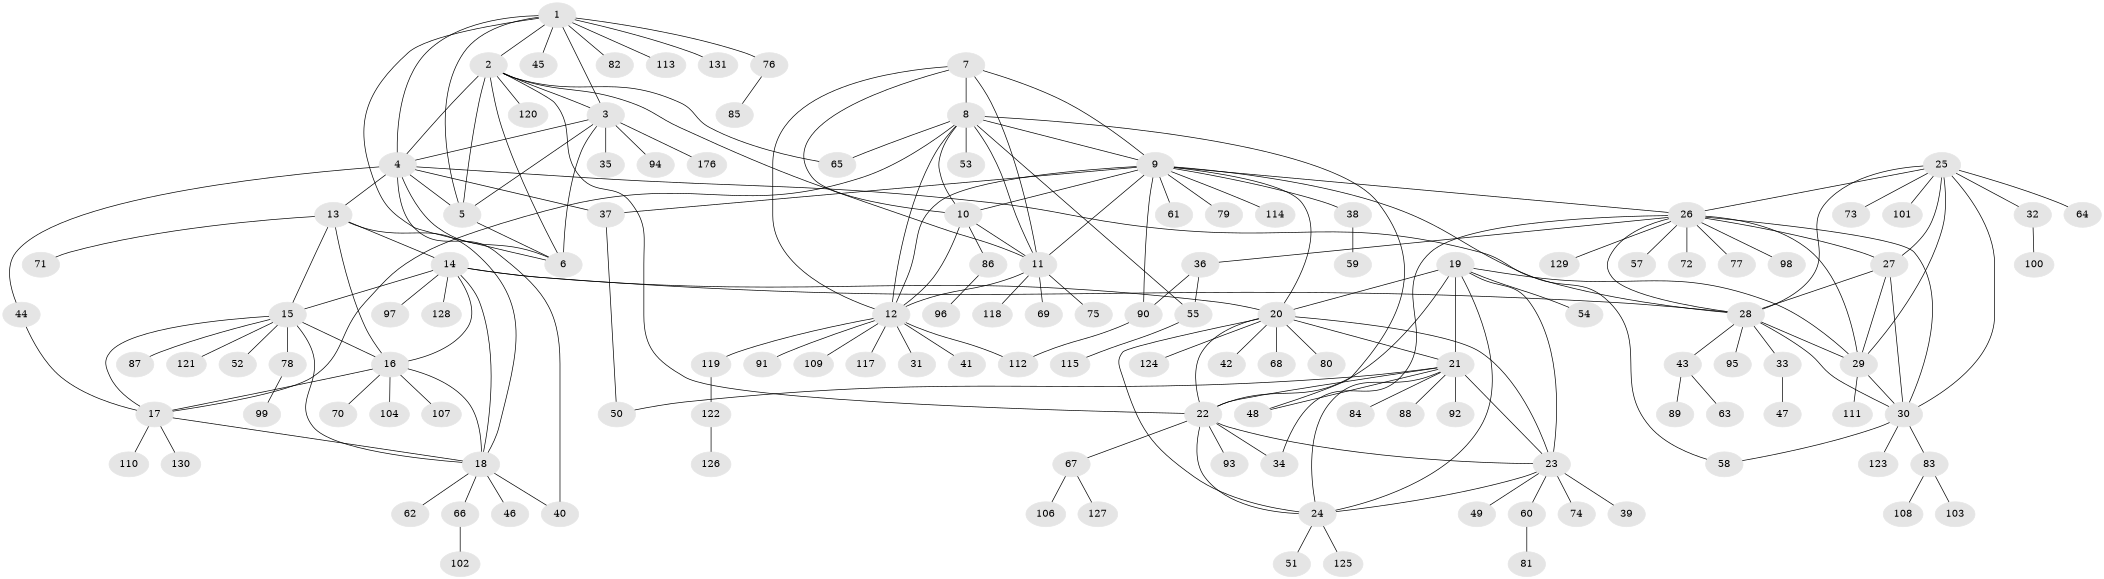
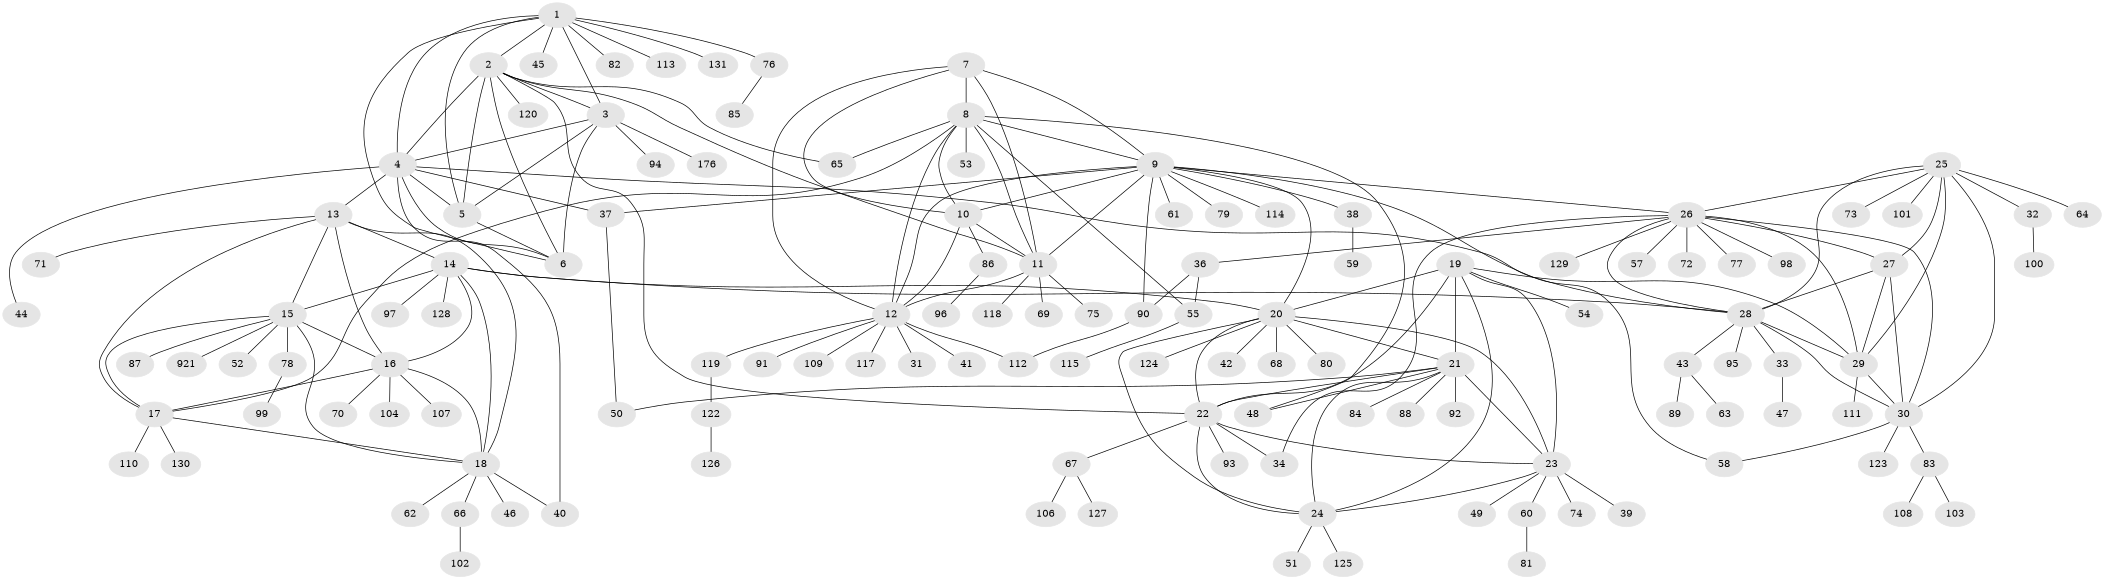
(606, 165) -> none
(186, 365) -> (186, 365)
(70, 384) -> (166, 287)
